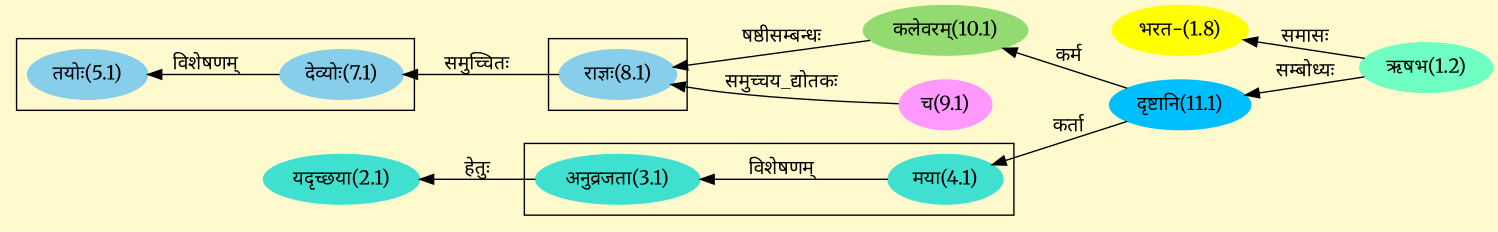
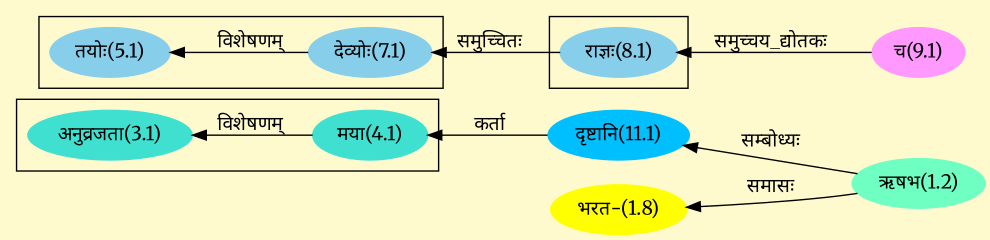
(946, 30) -> none
(342, 179) -> none
